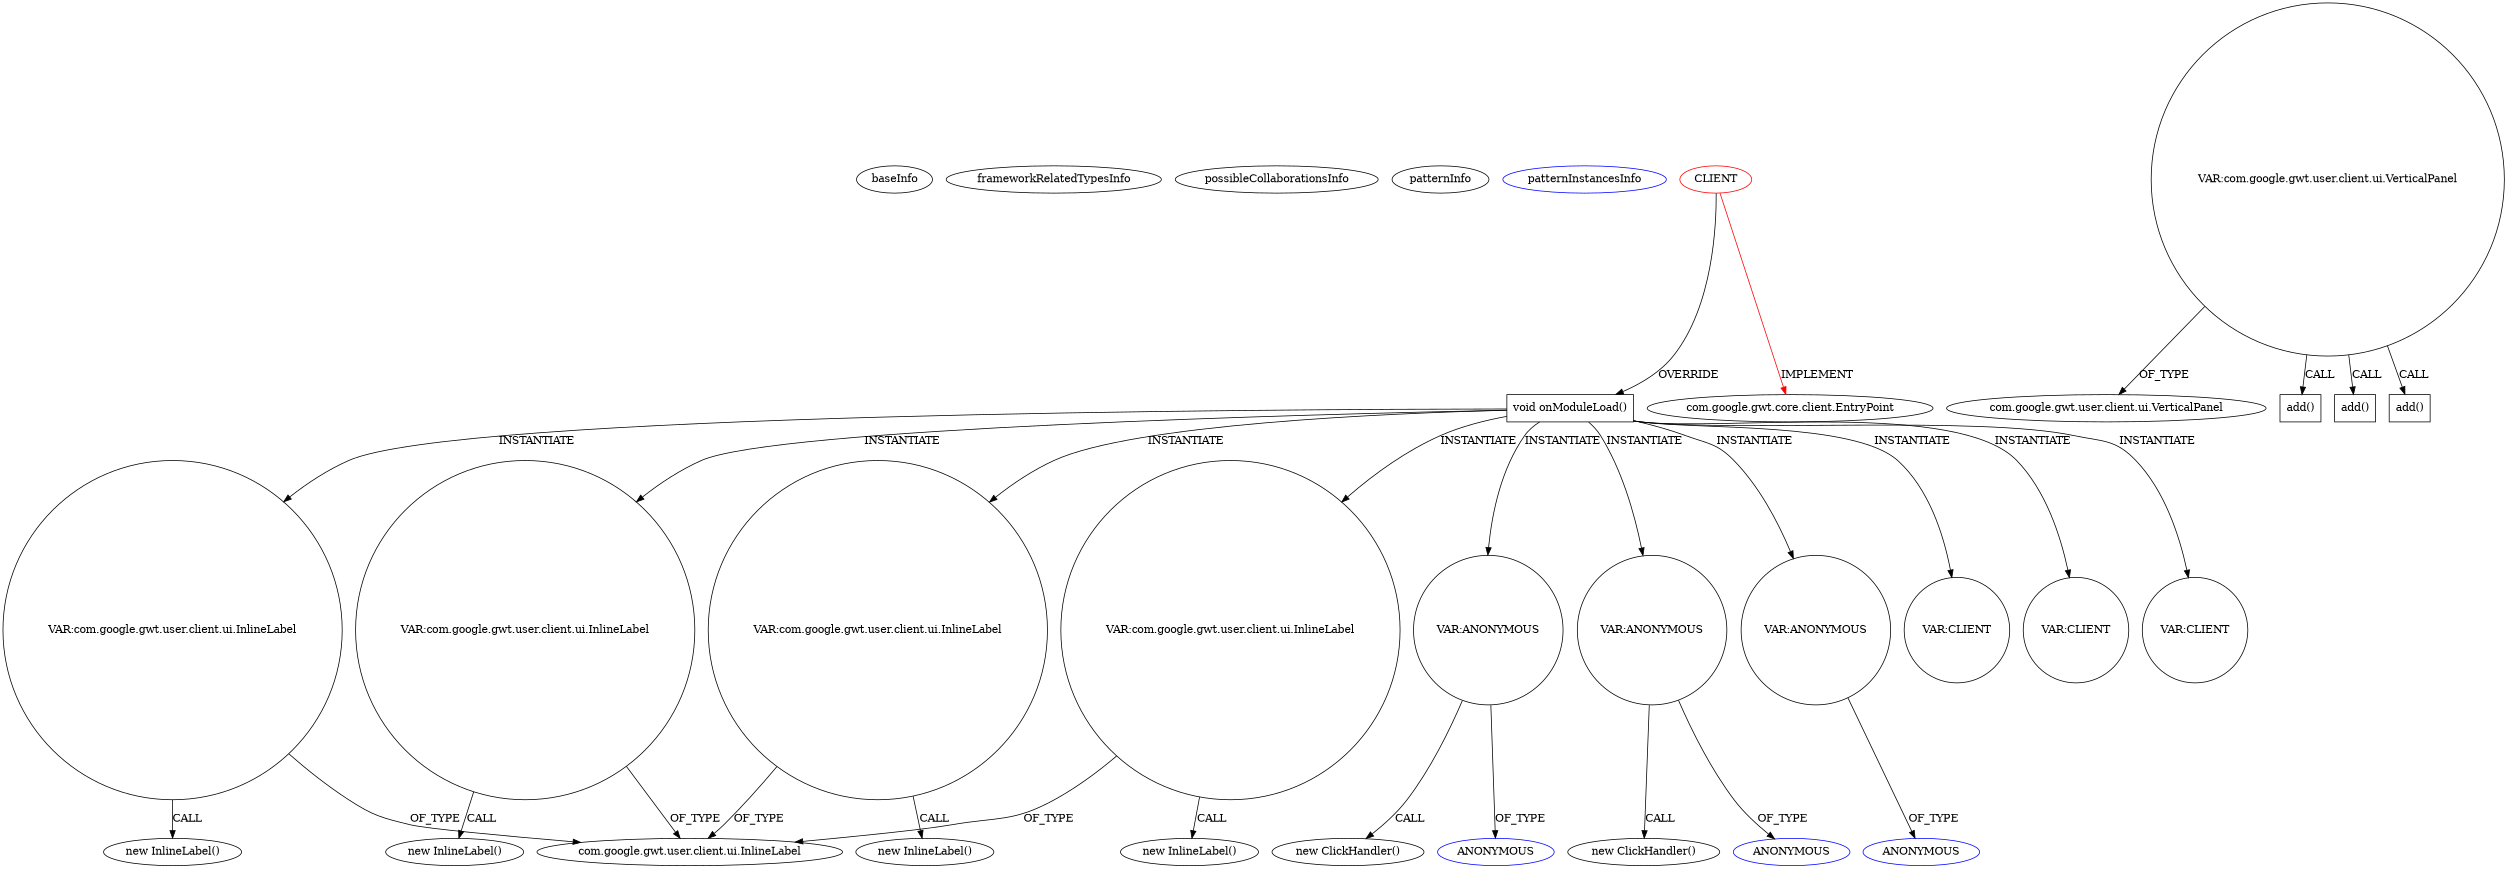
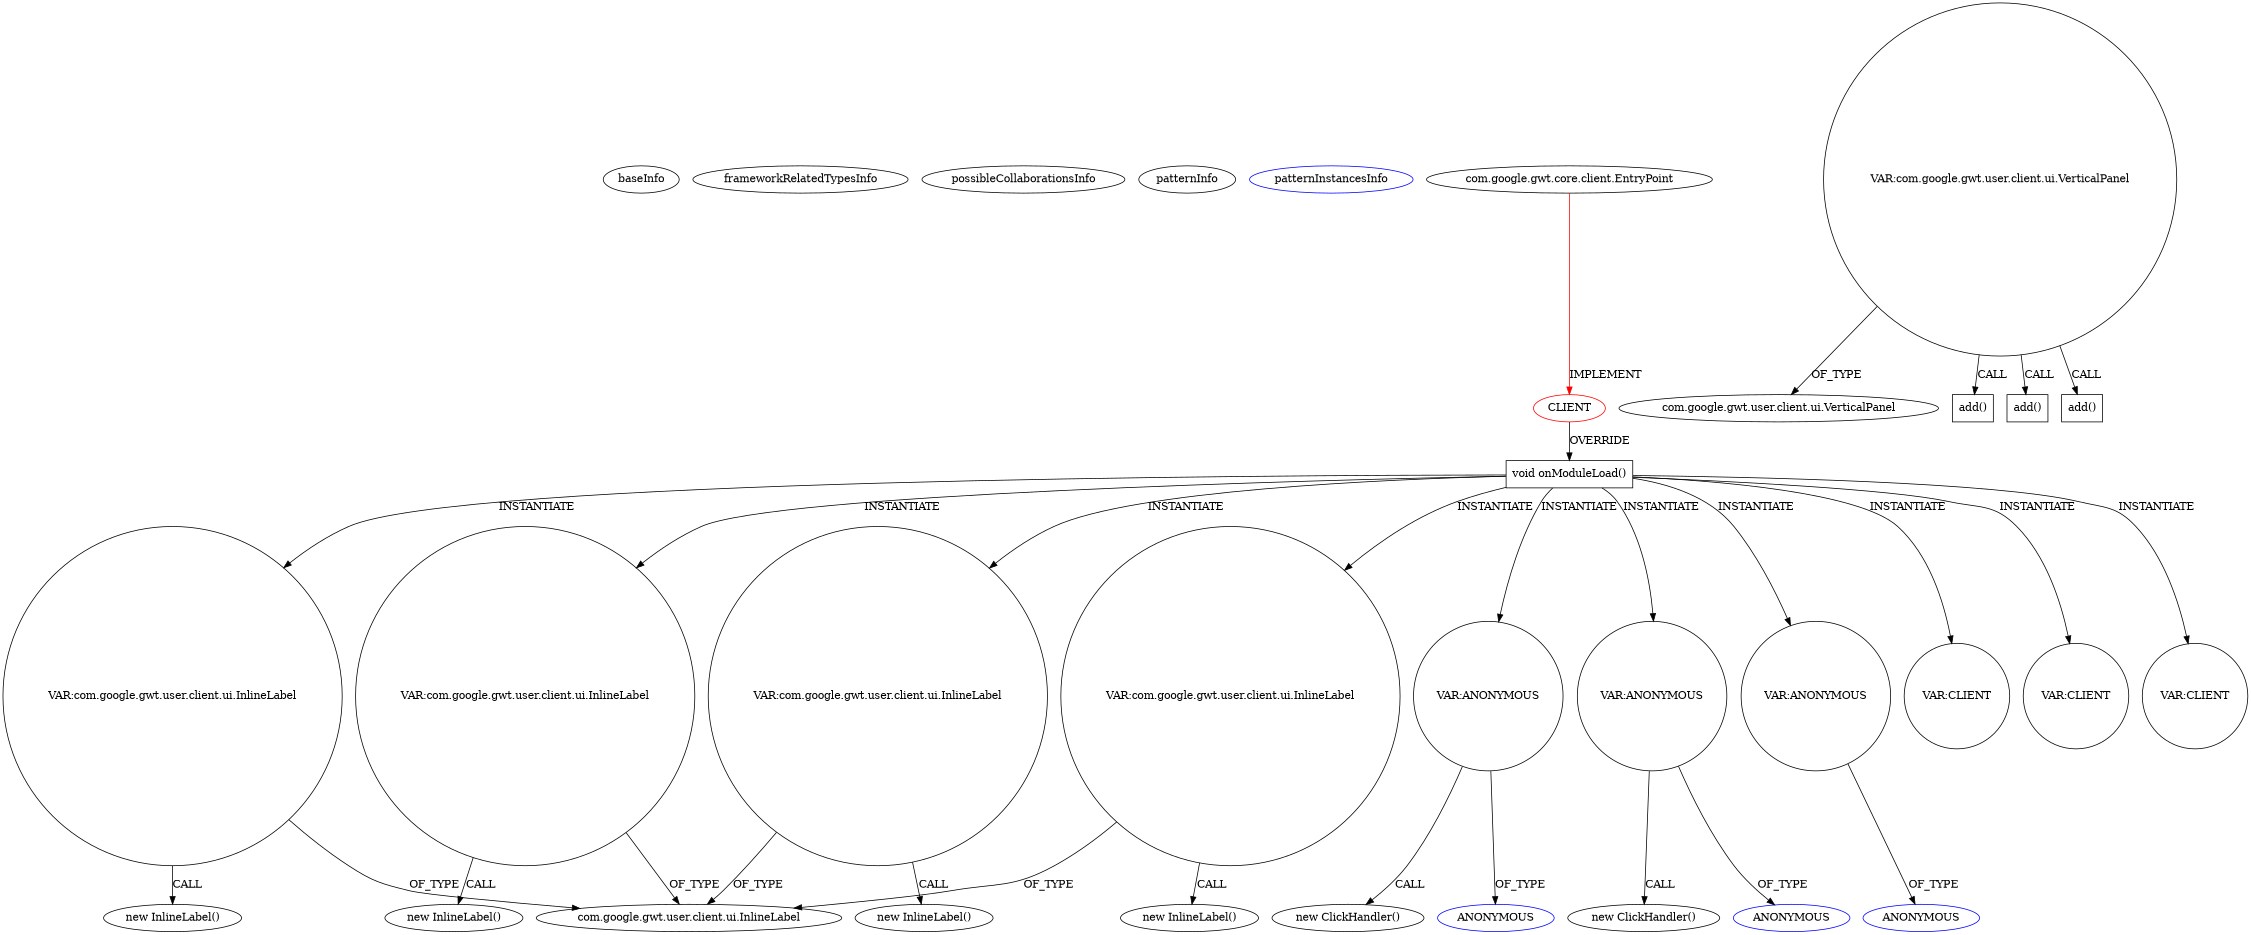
(1752, 290) -> (1569, 290)
